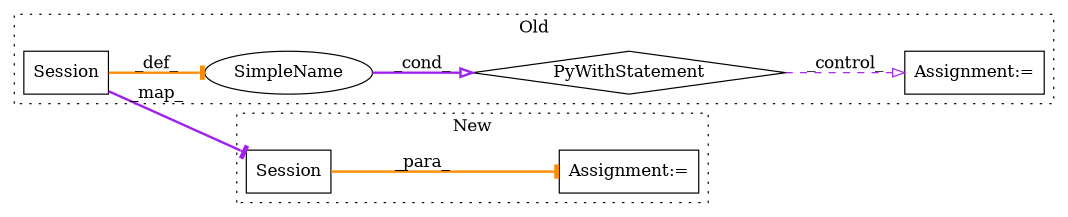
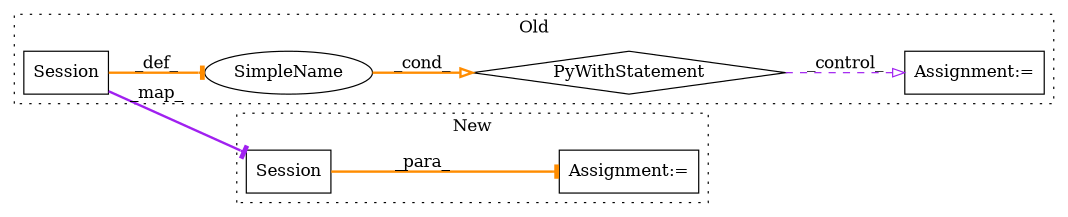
(416, 73) -> (416, 73)
